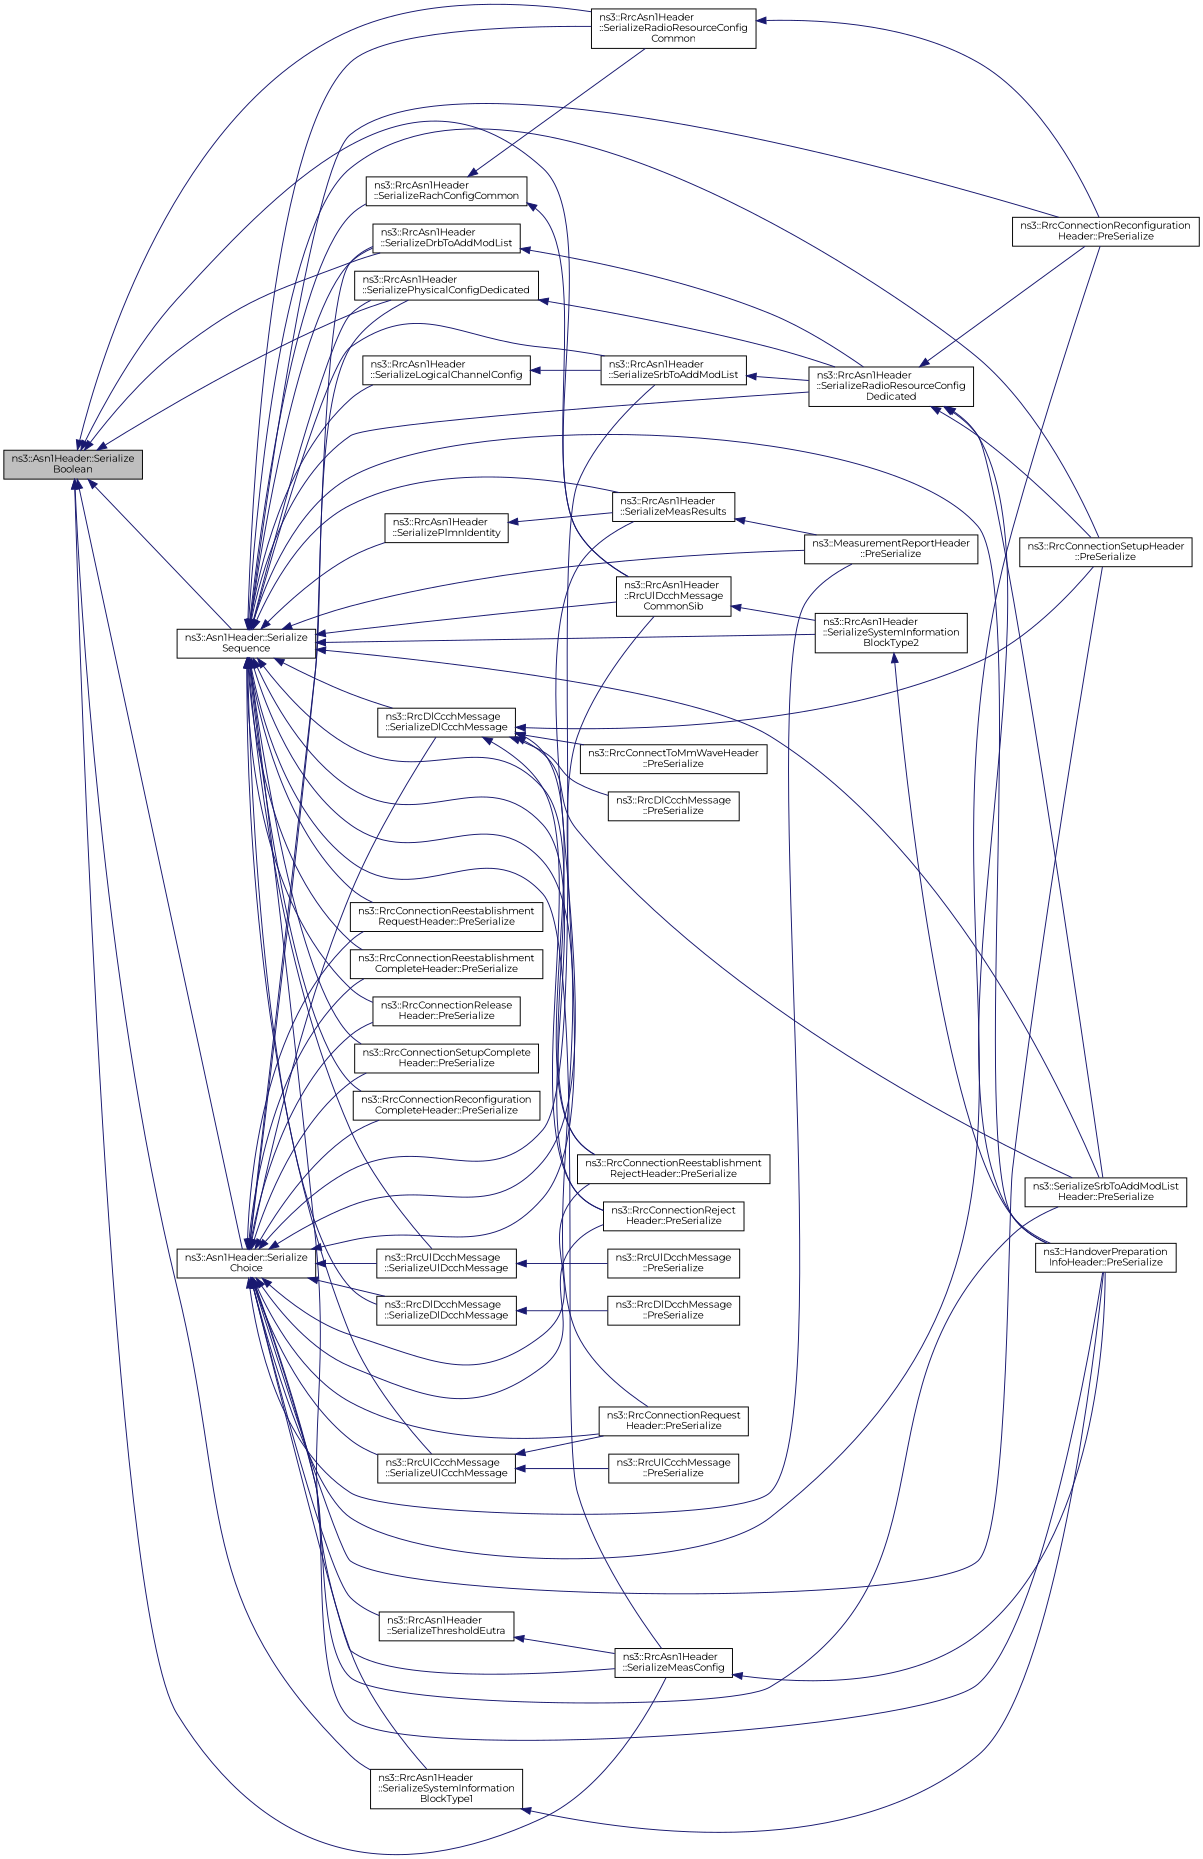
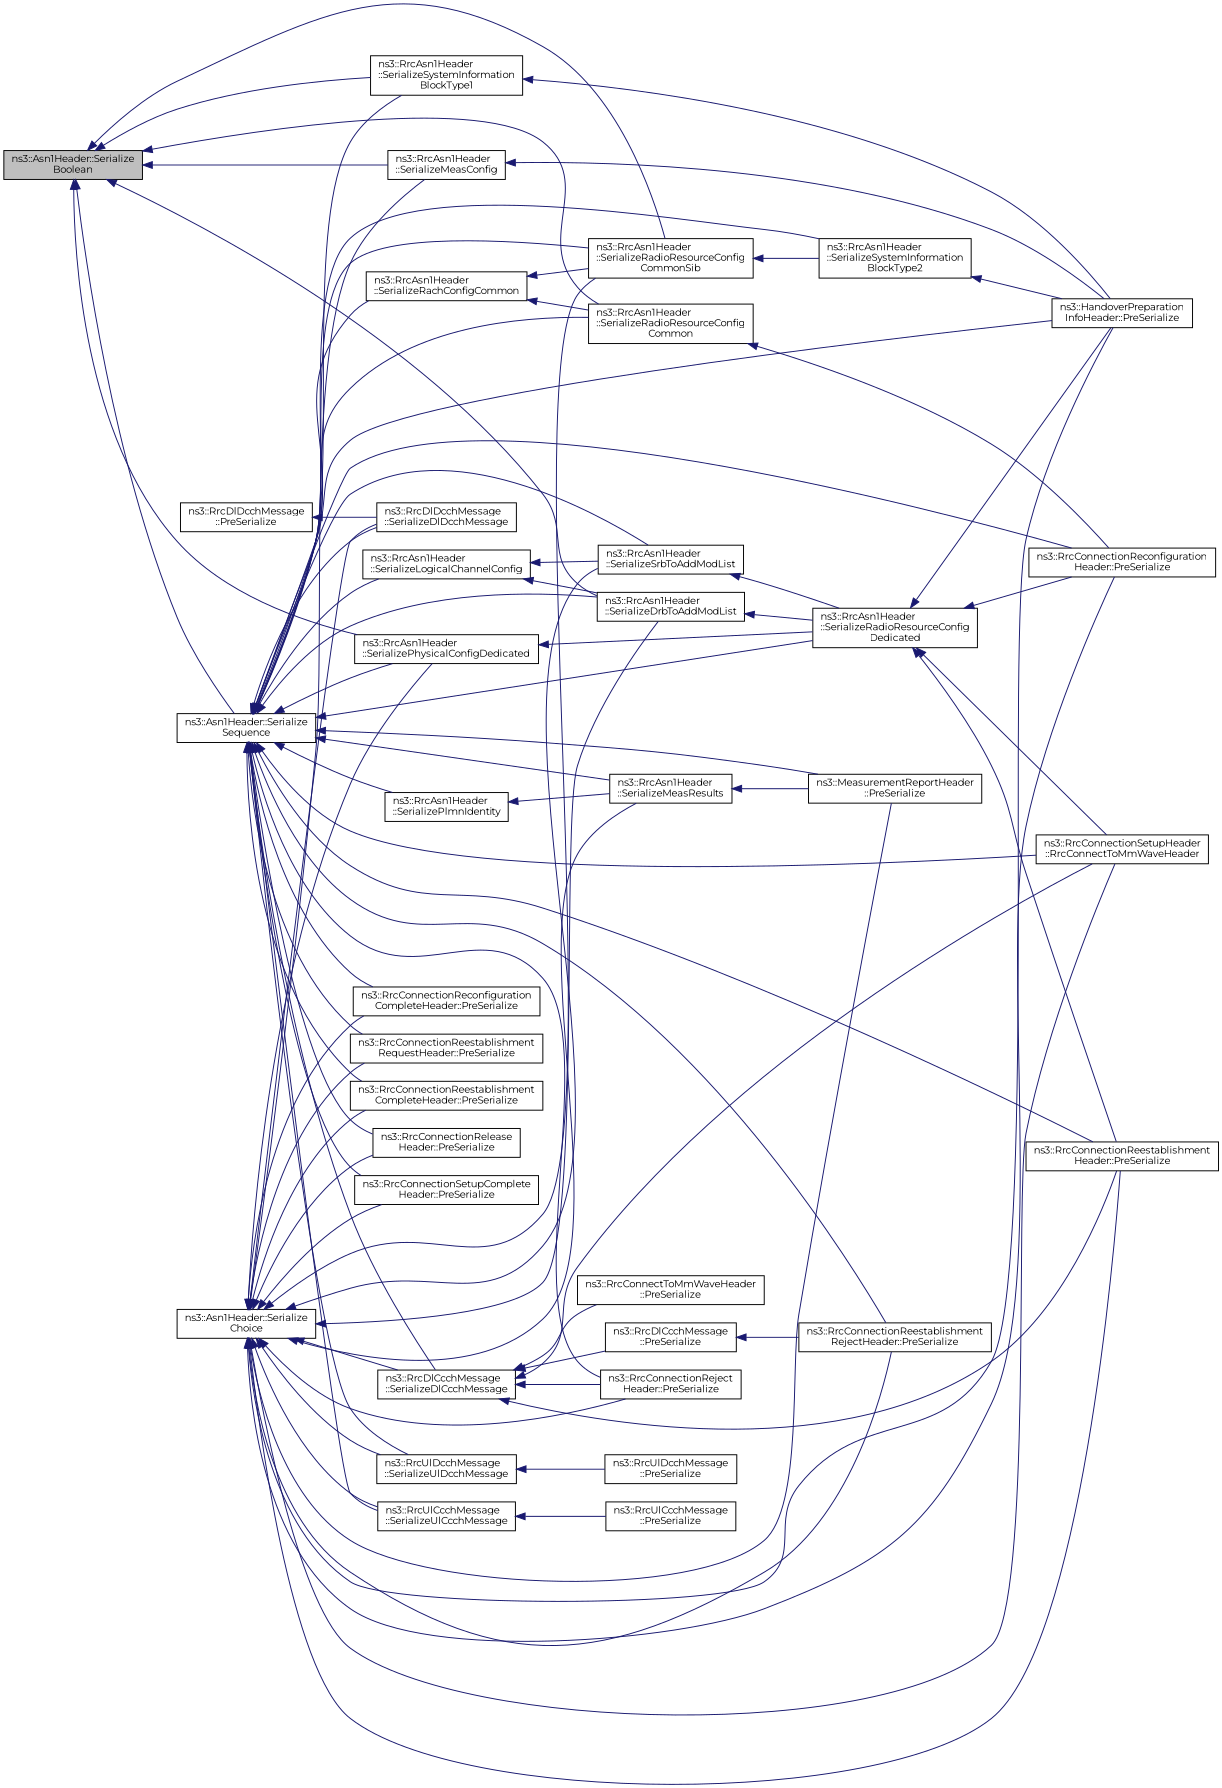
(1106, 552) -> (1122, 849)
none -> (565, 587)
(674, 597) -> (671, 258)
(161, 869) -> none
(552, 919) -> none
(560, 945) -> (772, 1337)
(1106, 1192) -> (1122, 1156)
(577, 1311) -> (349, 517)
(674, 1421) -> none
(447, 1626) -> none
